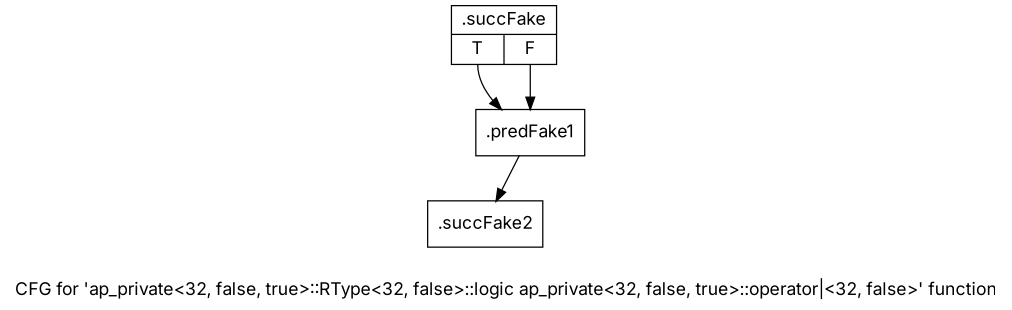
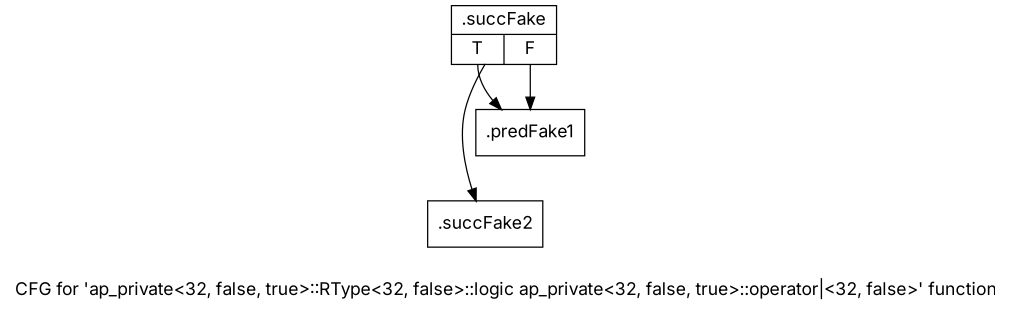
(511, 173) -> (463, 125)
